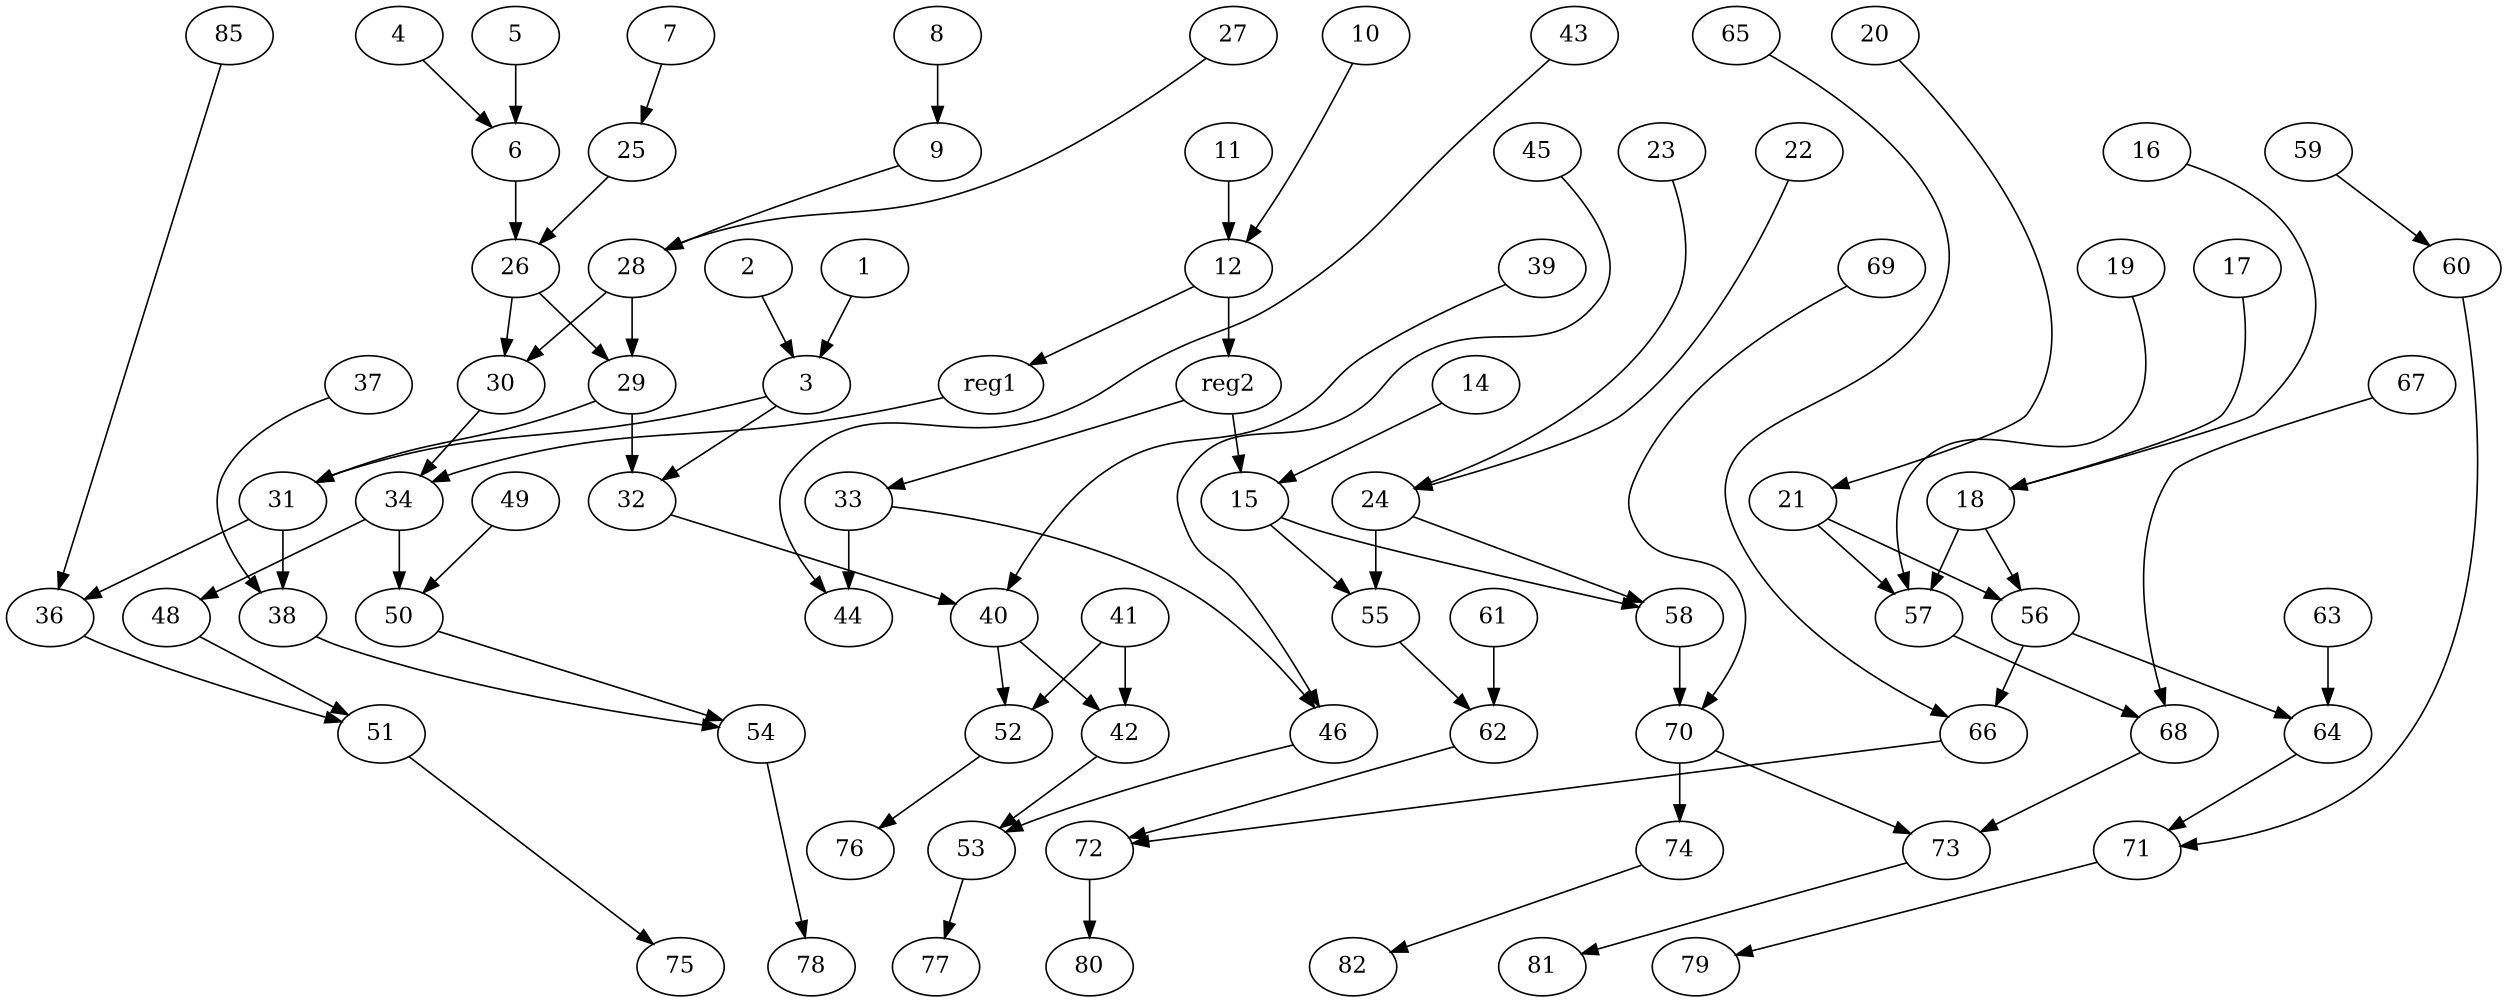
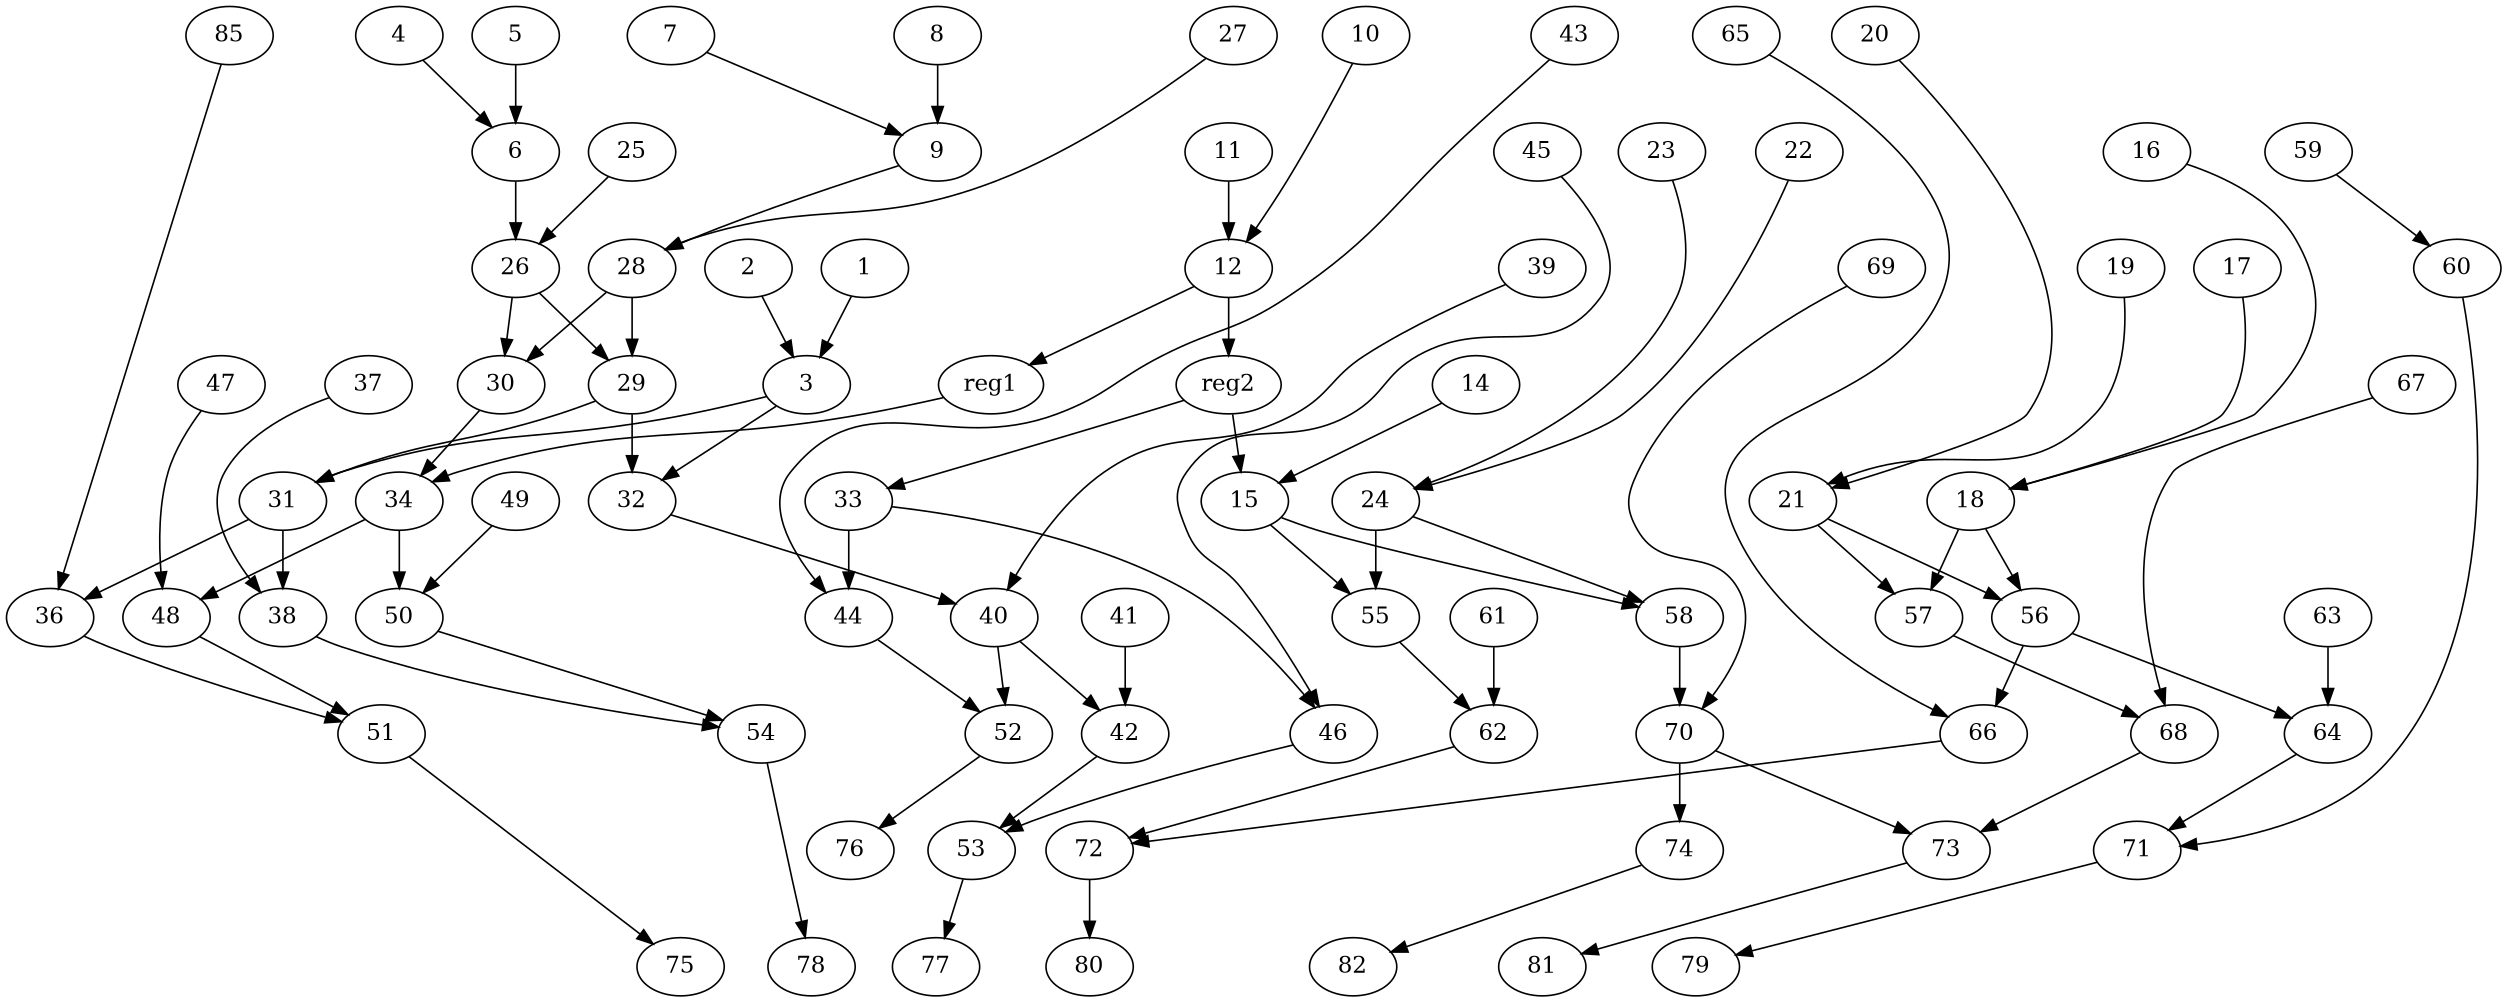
(654, 86) -> (797, 91)
none -> (221, 385)
(2030, 444) -> (2036, 453)
(1073, 670) -> (922, 671)
